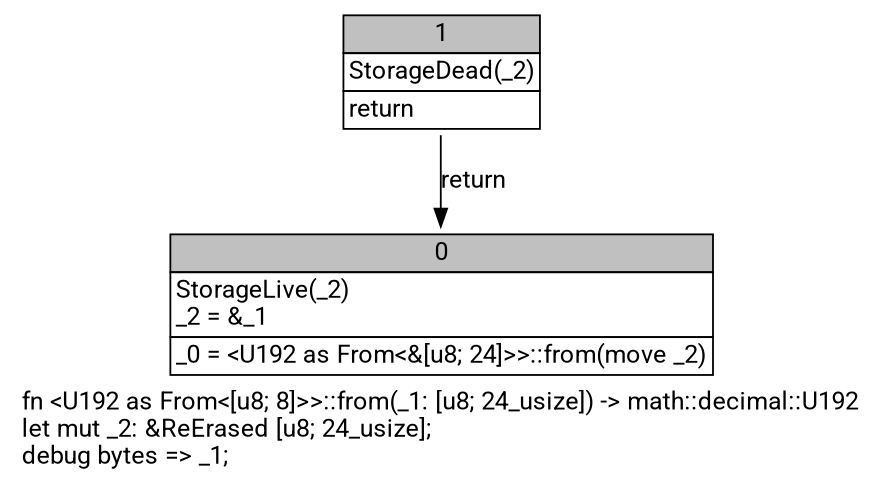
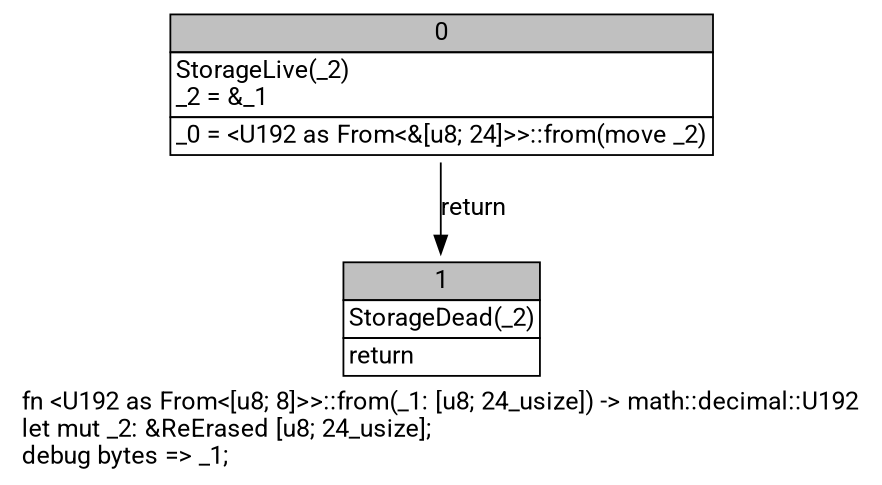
(441, 172) -> (441, 199)
